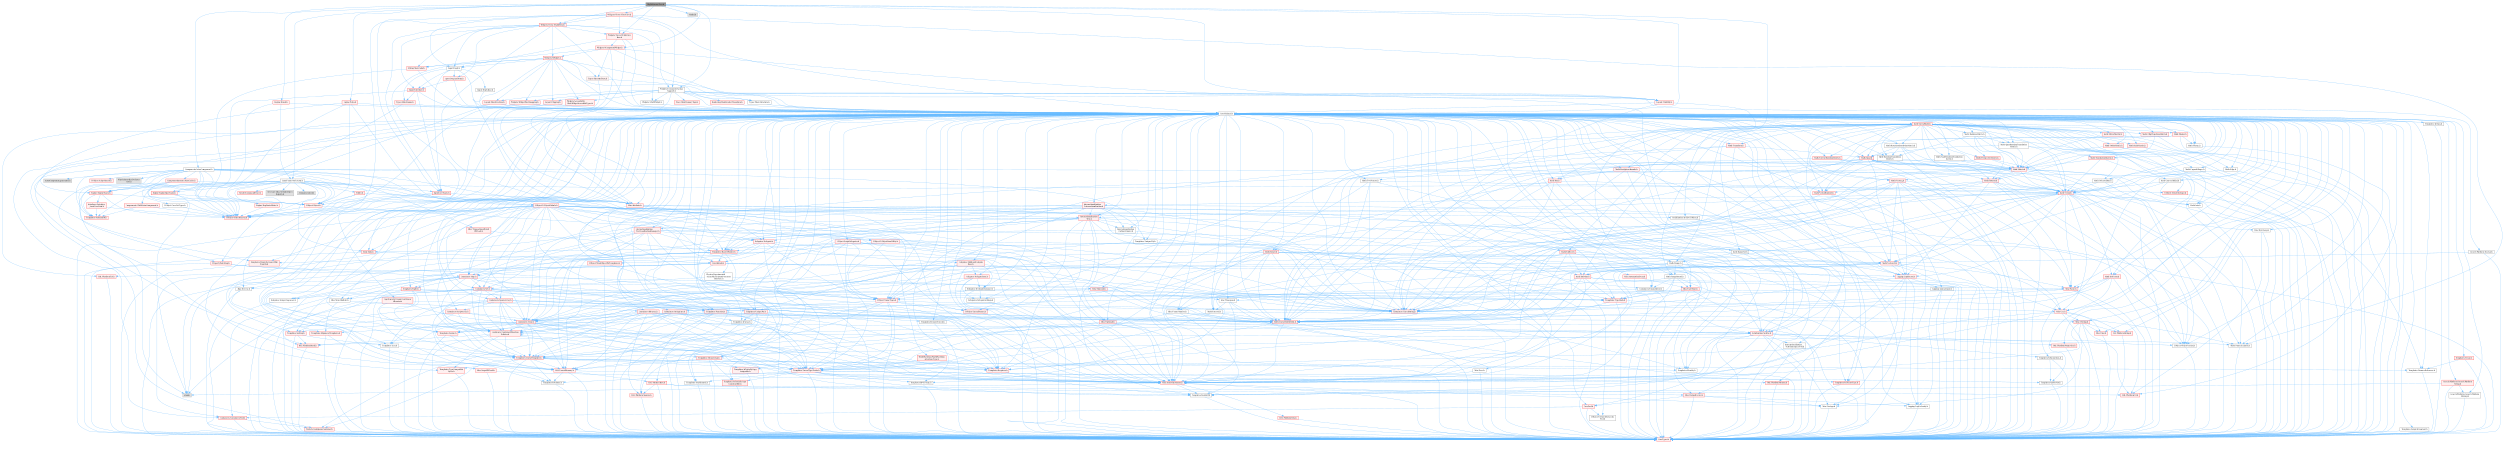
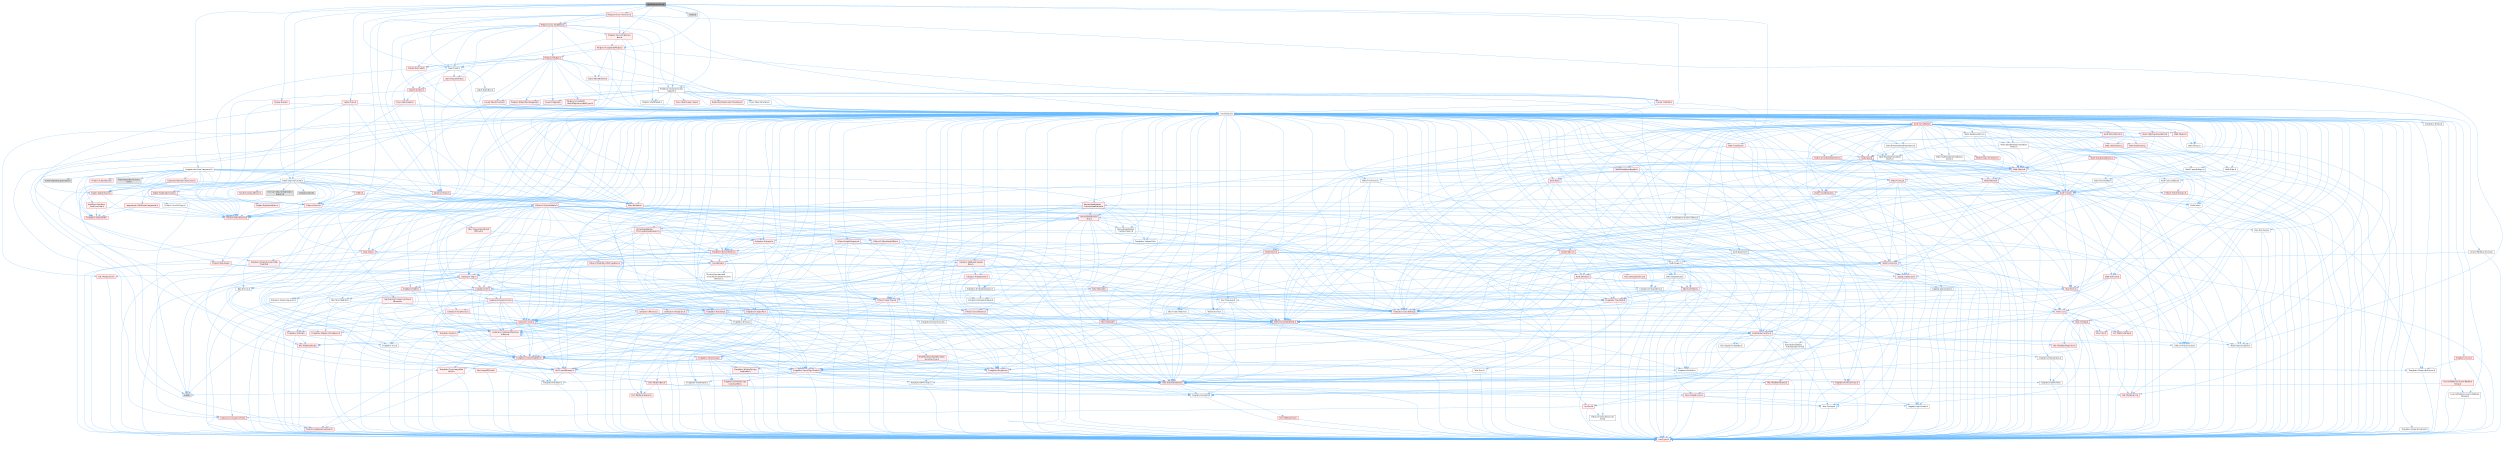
(1189, 21) -> (453, 12)
(99, 198) -> (123, 173)
none -> (1732, 346)
